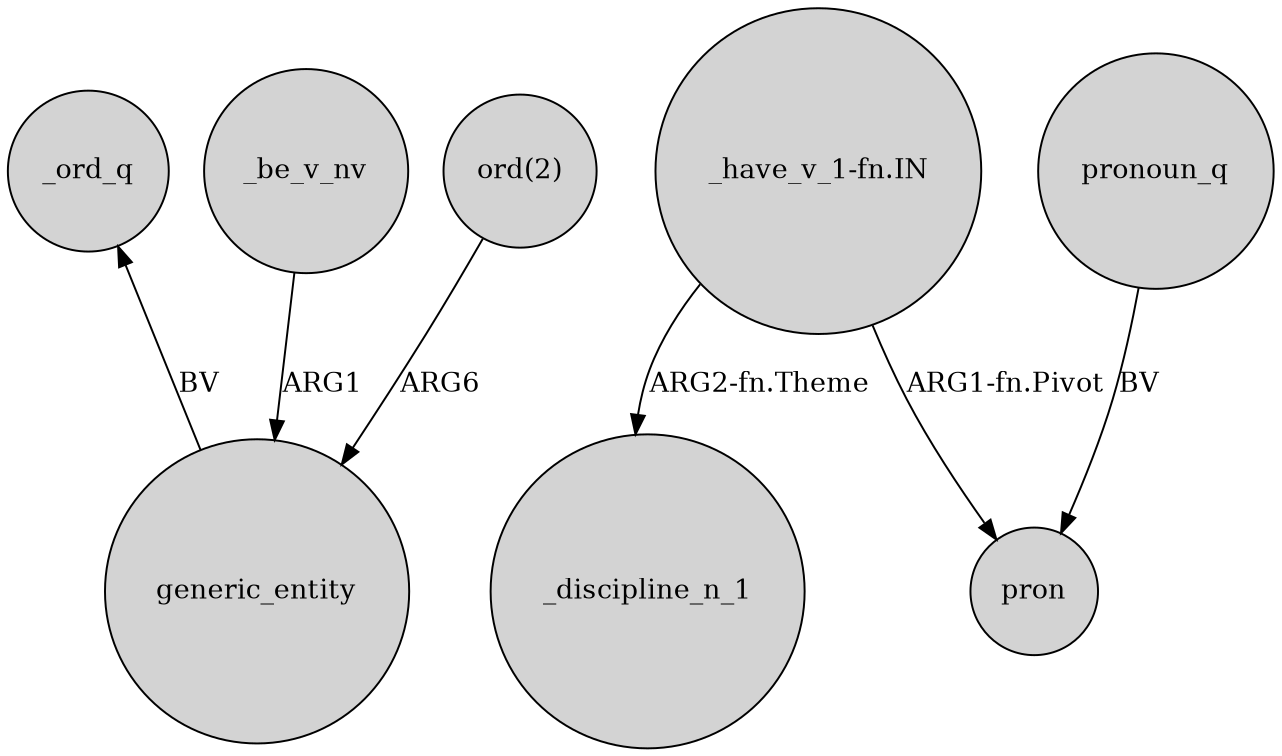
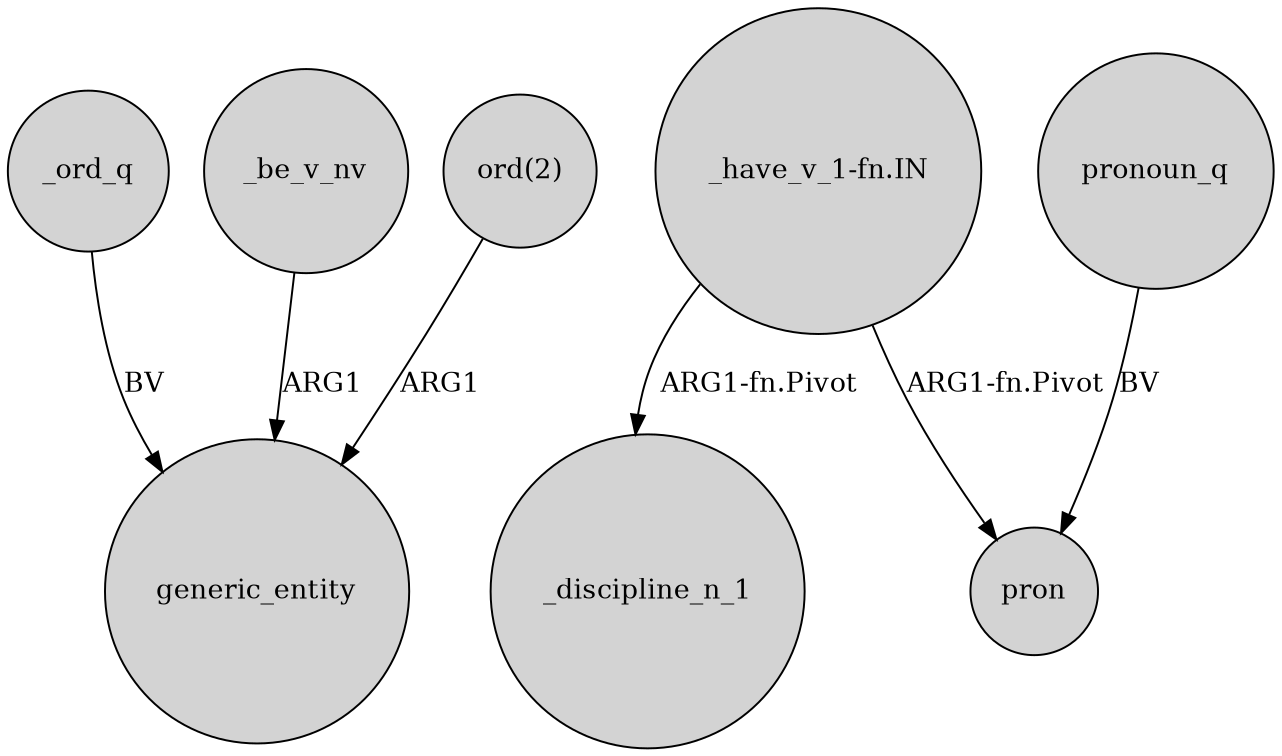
(163, 358) -> (110, 357)
(441, 384) -> (441, 384)
(759, 384) -> (759, 384)
